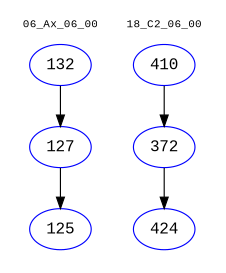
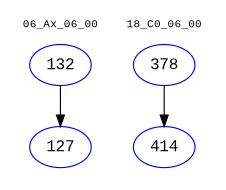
(165, 25) -> (165, 25)
(164, 65) -> none
(164, 147) -> (164, 65)
(60, 229) -> none
(164, 229) -> (164, 147)
